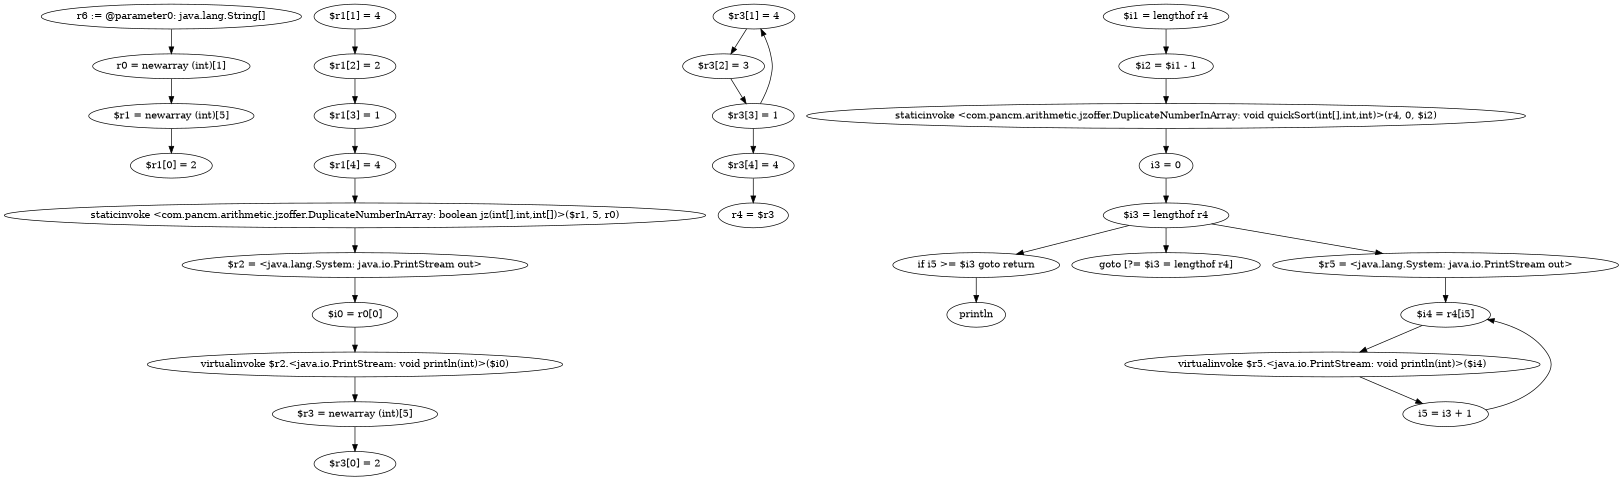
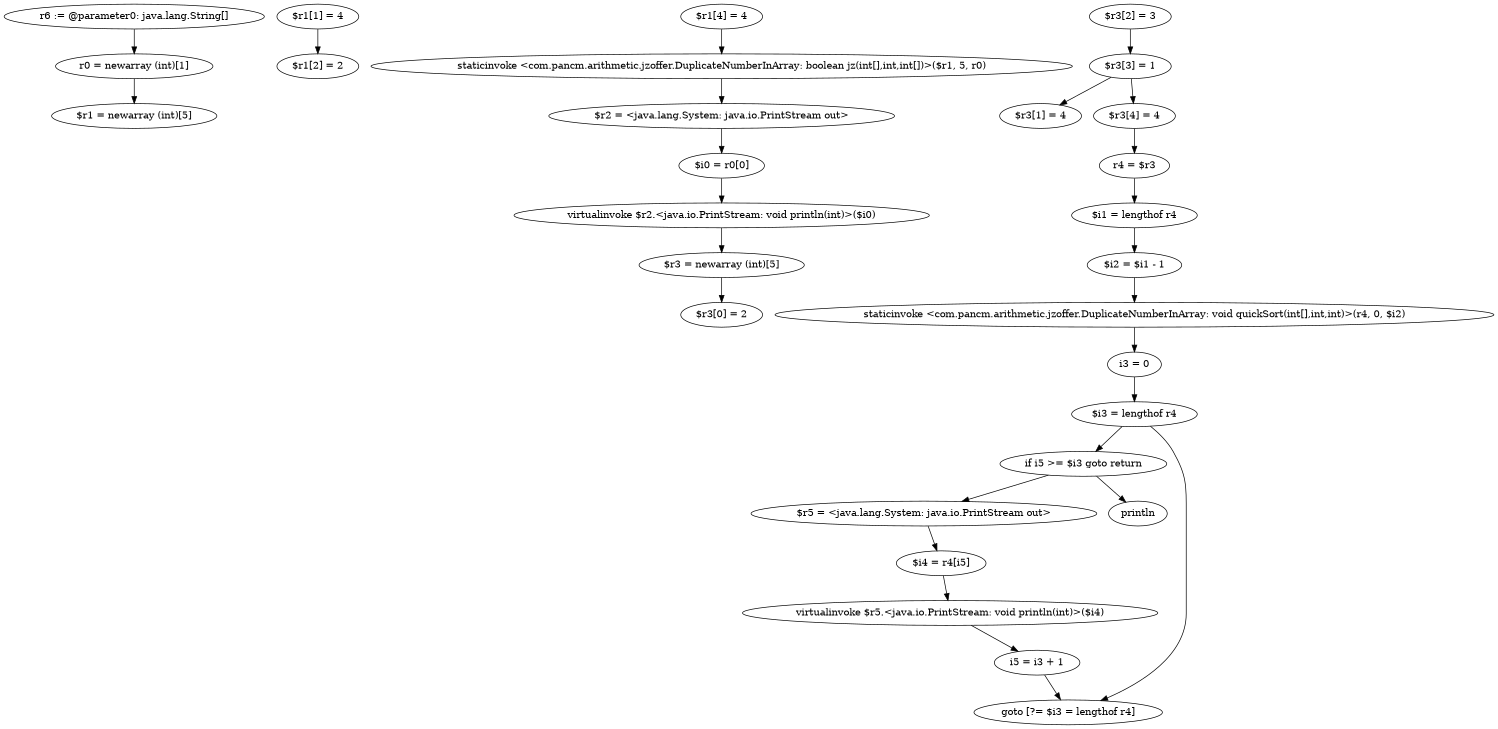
(741, 38) -> none
(355, 116) -> none
(171, 166) -> none
none -> (1134, 187)
(1294, 238) -> (1008, 487)
(1550, 369) -> (1051, 684)
